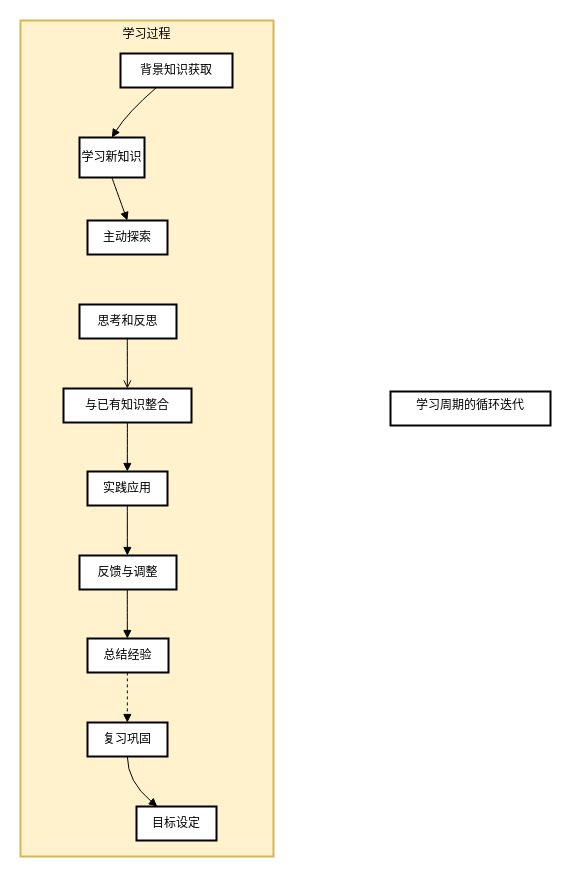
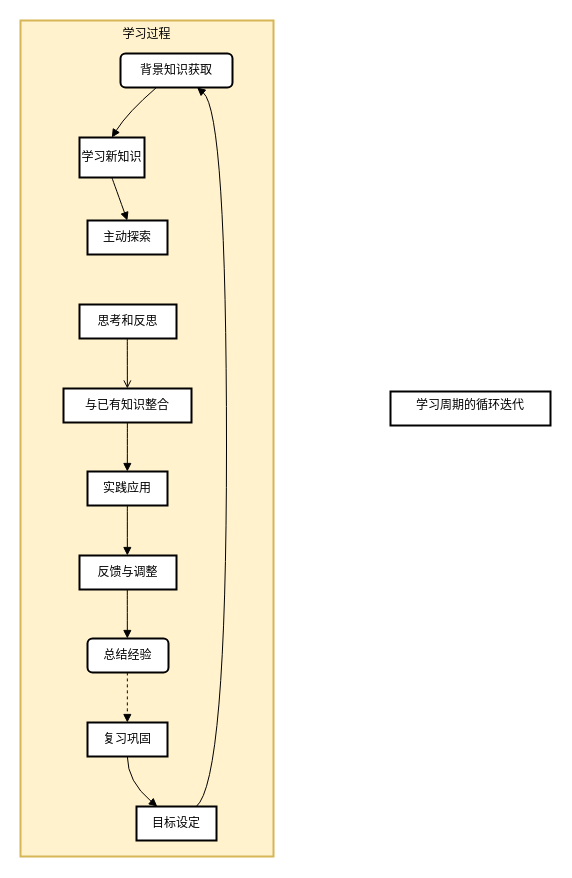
(177, 71) -> (177, 71)
none -> (226, 451)
(128, 656) -> (128, 656)
